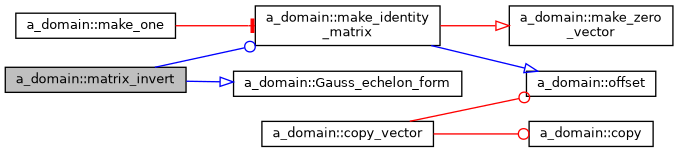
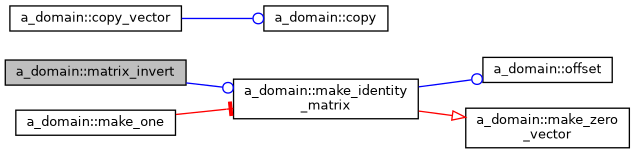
(478, 57) -> (445, 83)
(348, 84) -> none
(464, 110) -> none
(476, 134) -> (217, 18)
